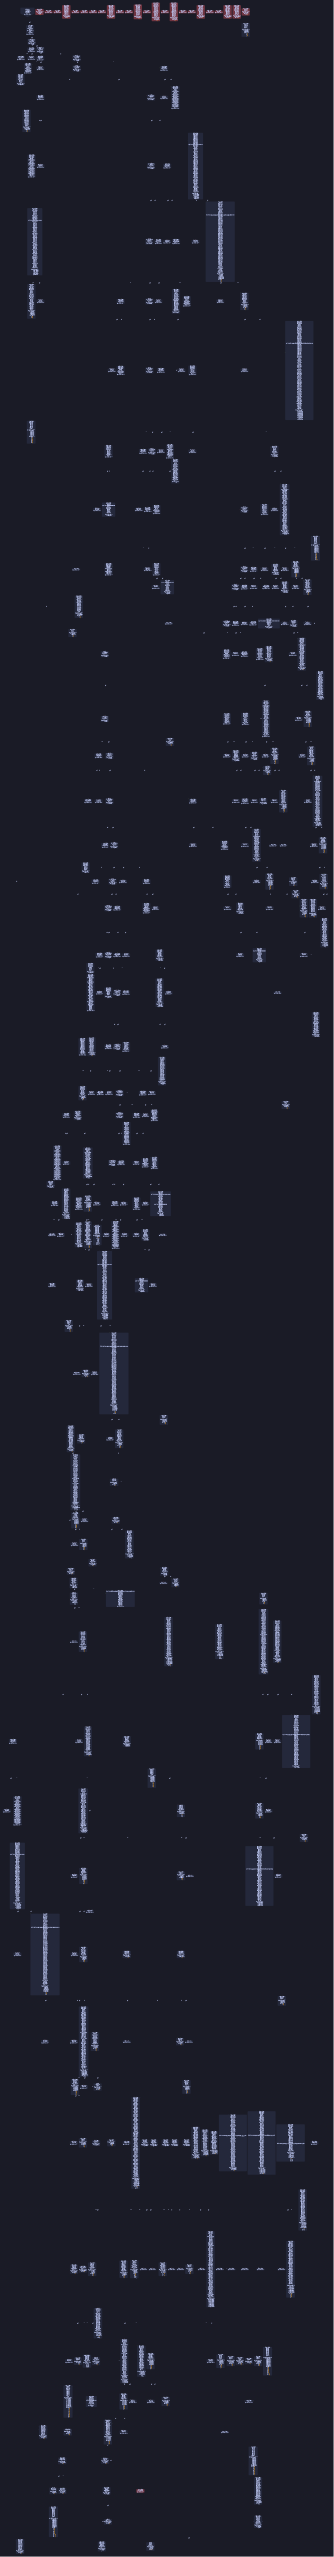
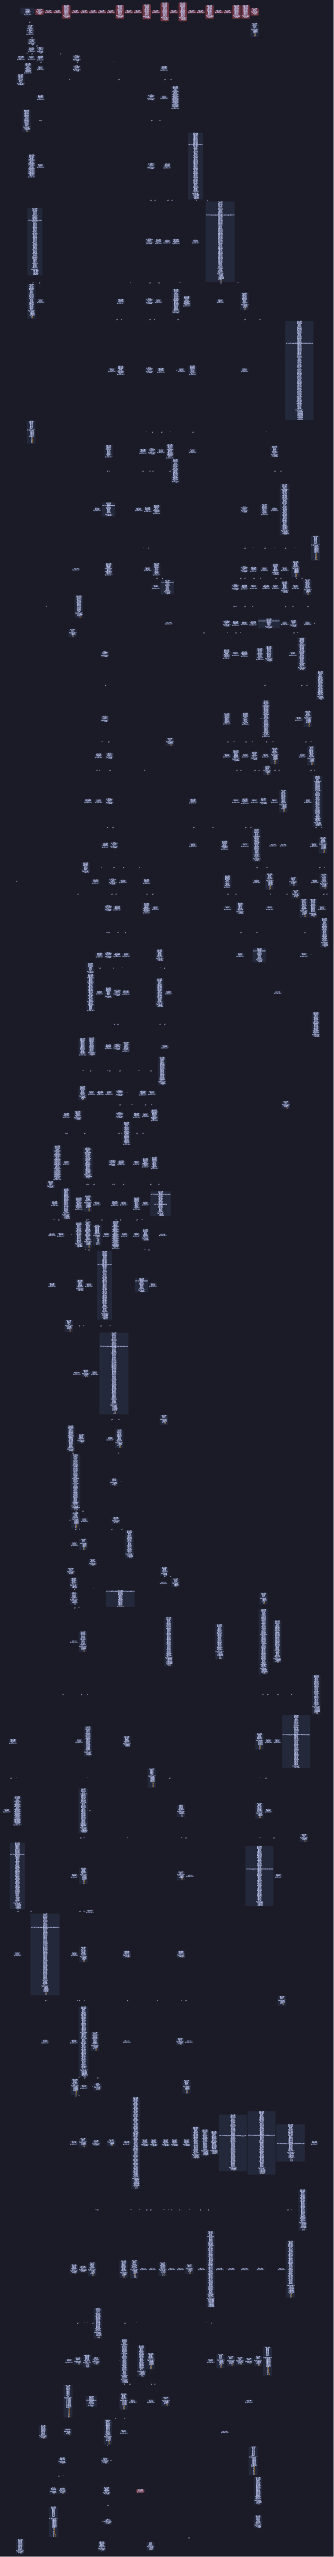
none -> (111, 12)
